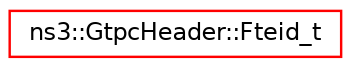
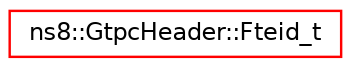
(175, 34) -> (175, 34)
